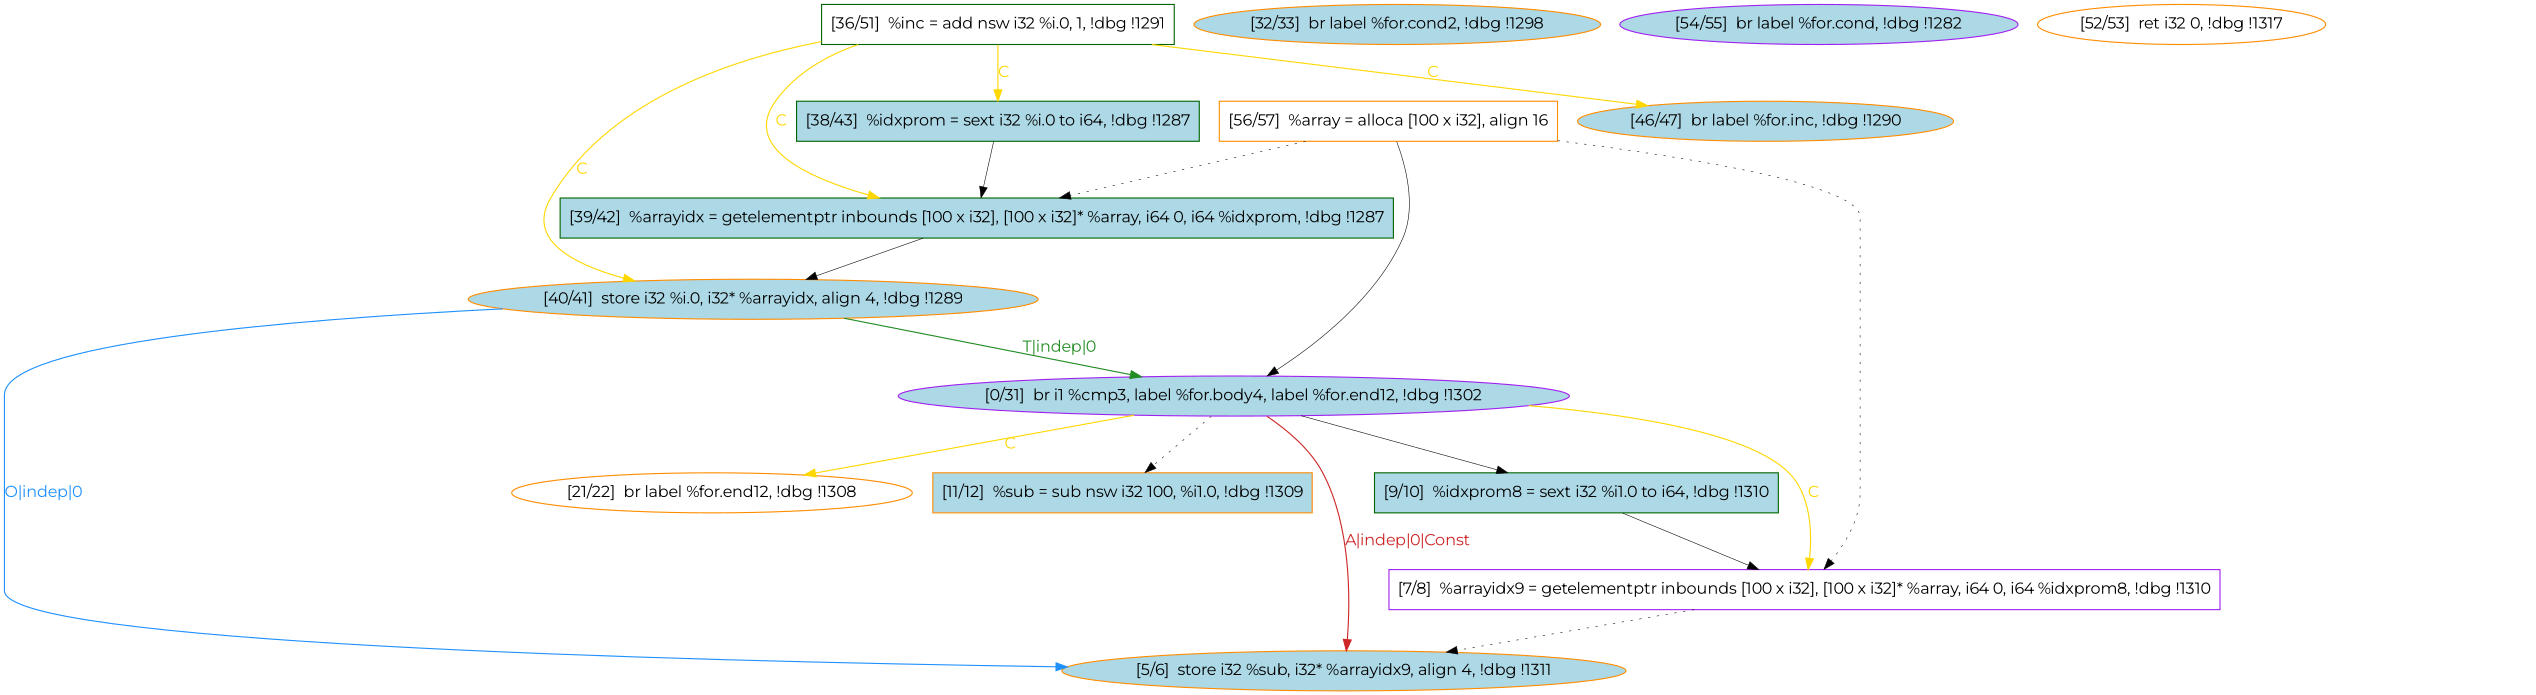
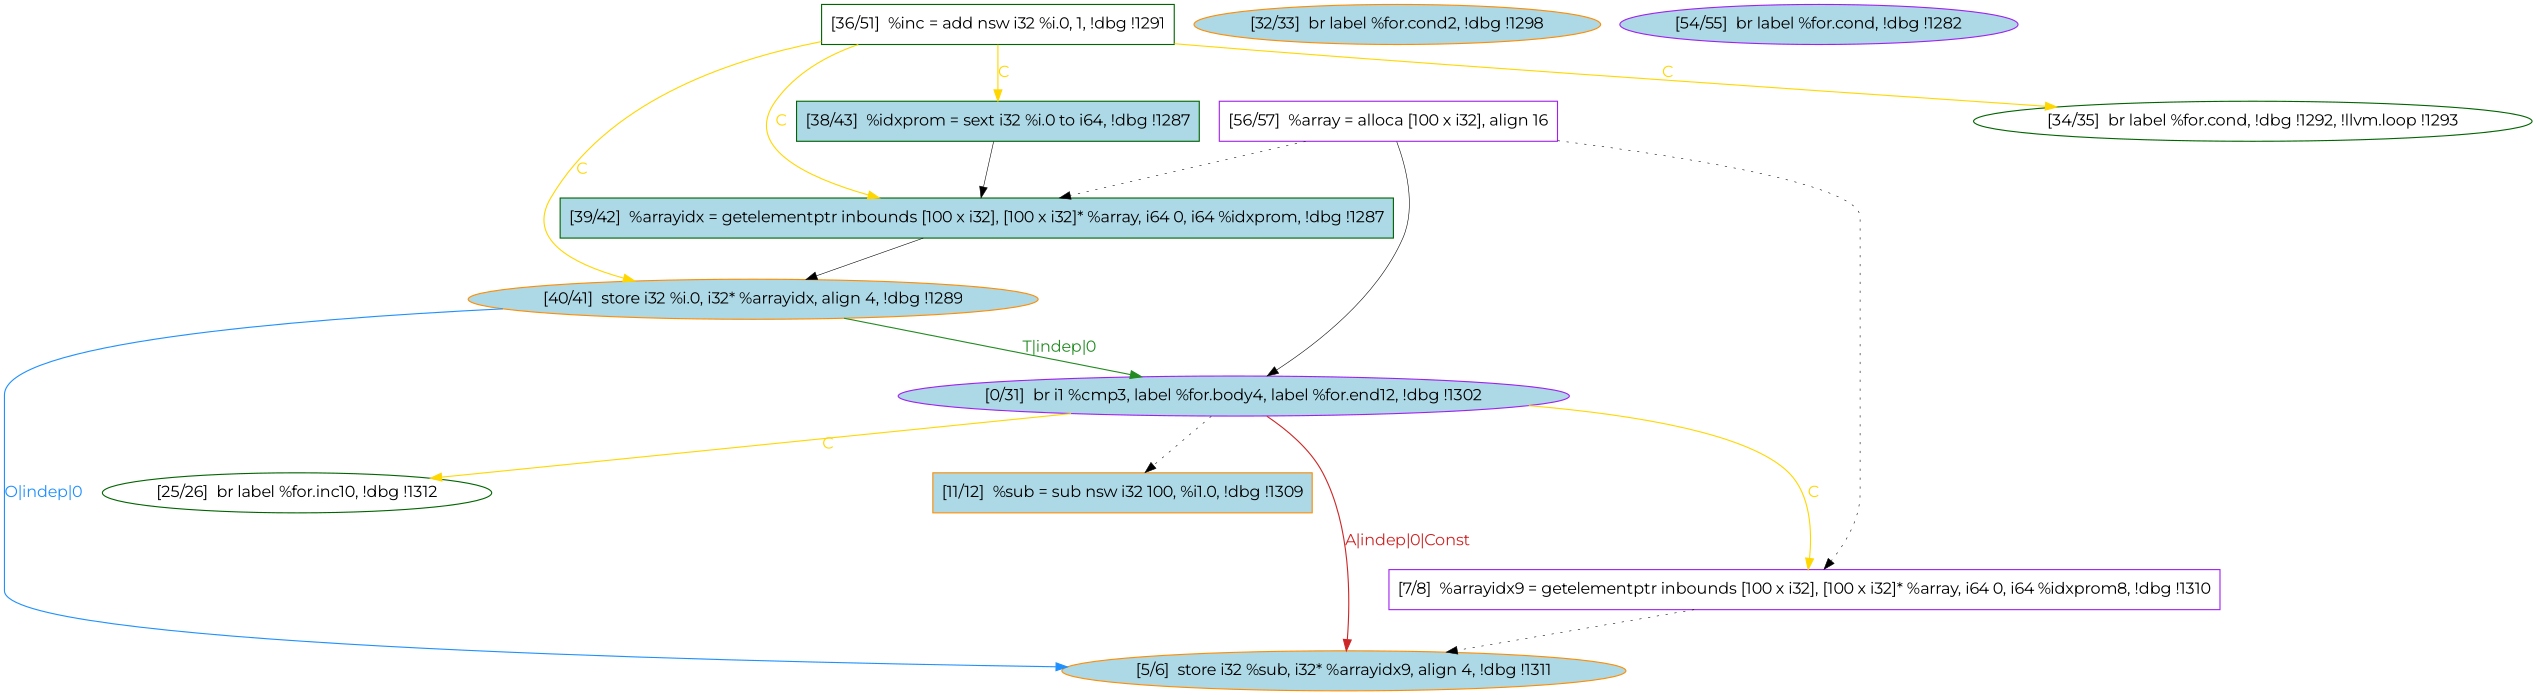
(2182, 24) -> none
(1388, 121) -> (1388, 121)
(1766, 121) -> none
none -> (2253, 121)
none -> (297, 493)
(712, 493) -> none
(1576, 493) -> none
